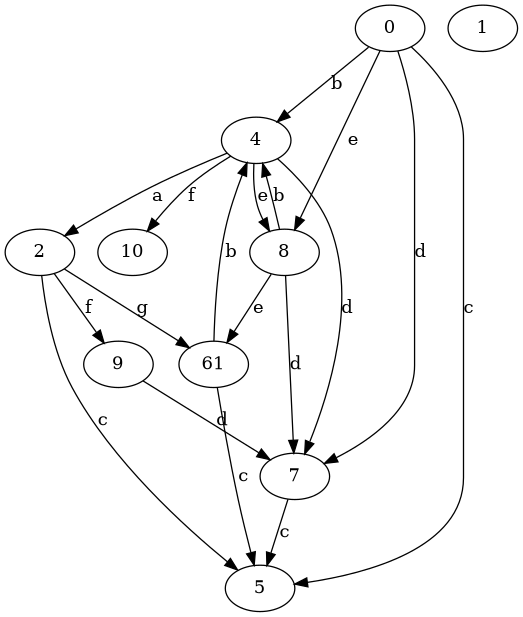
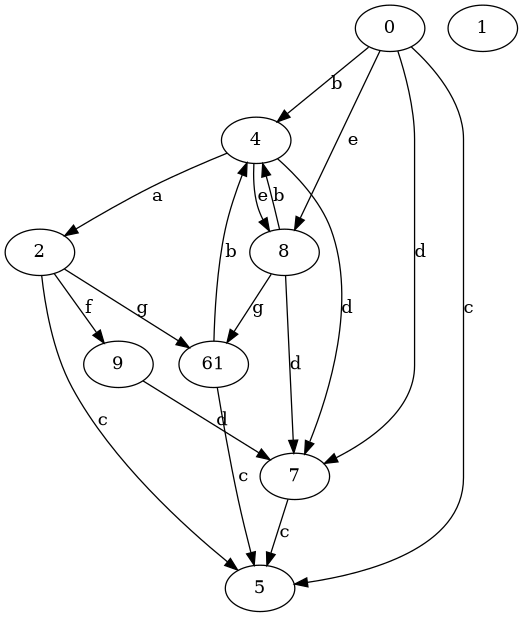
(133, 252) -> none
(259, 308) -> (259, 308)
